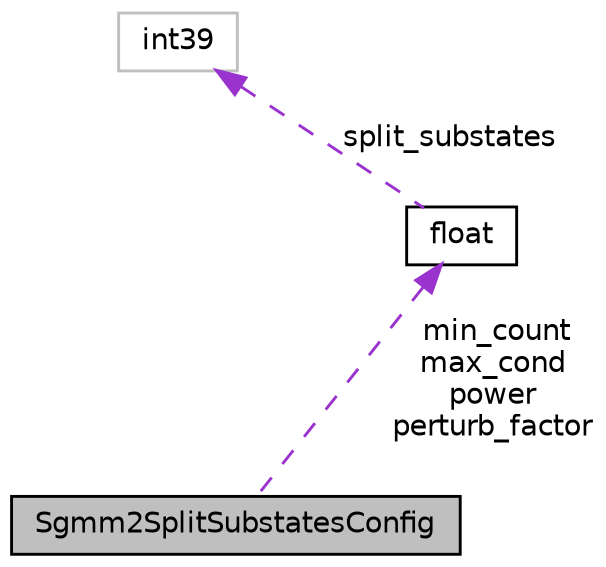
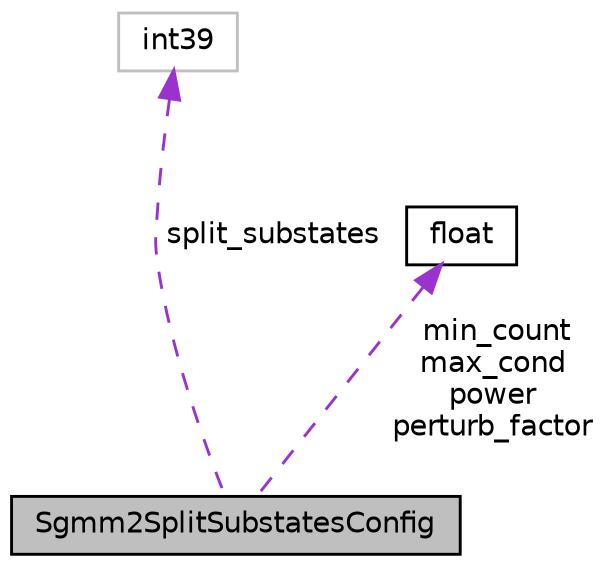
(332, 147) -> (165, 302)
